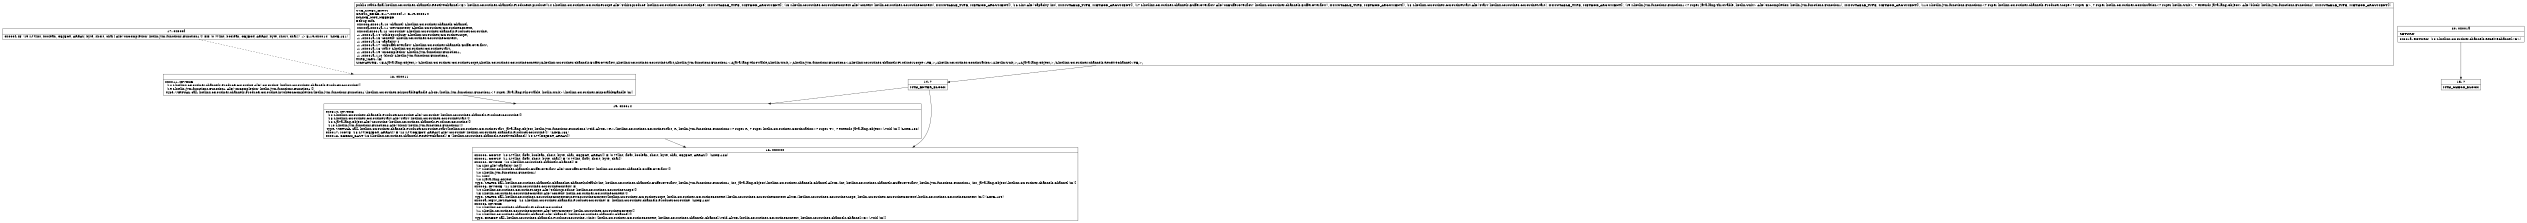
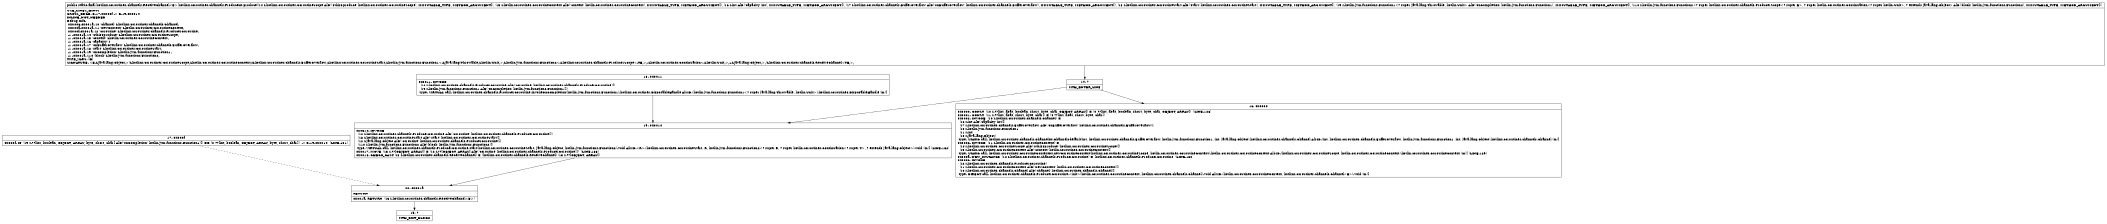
(275, 57) -> (288, 165)
(928, 87) -> (1085, 87)
(2461, 87) -> (414, 218)
(674, 143) -> (513, 172)
